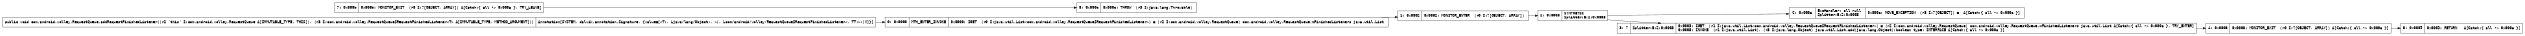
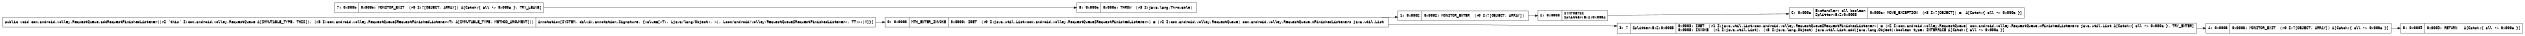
(1839, 11) -> (1840, 11)
(1585, 17) -> (1585, 17)
(1633, 22) -> (1501, 25)
